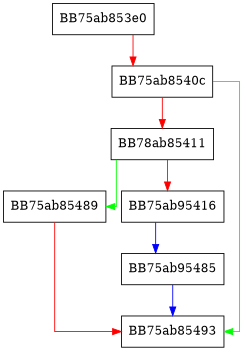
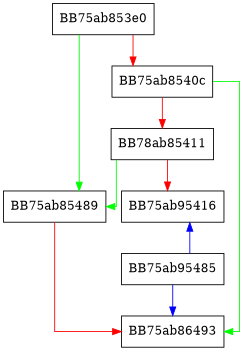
none -> (79, 108)
(156, 233) -> (190, 242)
(173, 332) -> (173, 332)
